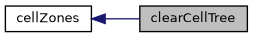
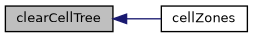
(122, 19) -> (144, 19)
